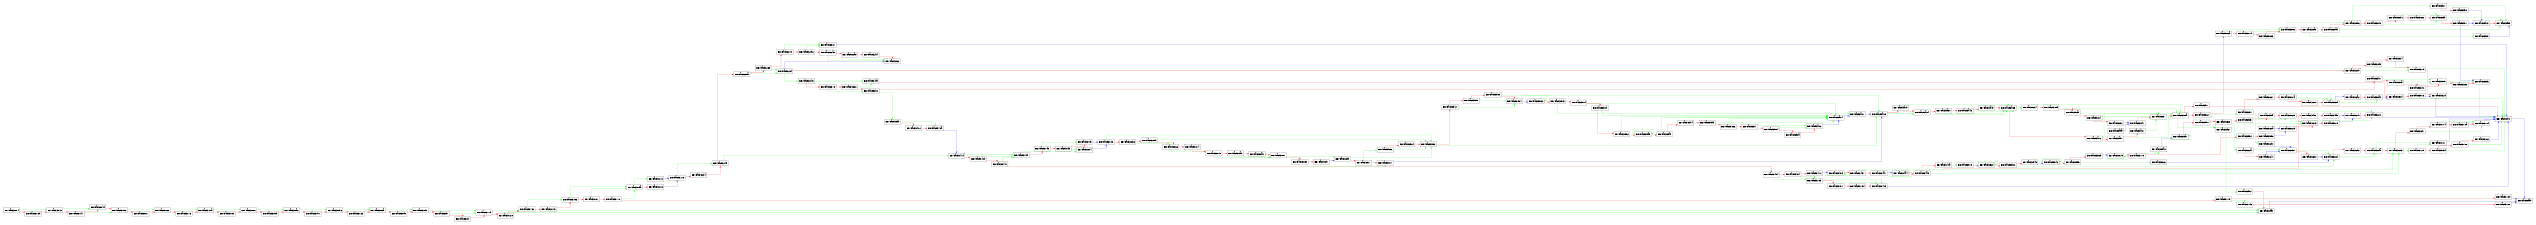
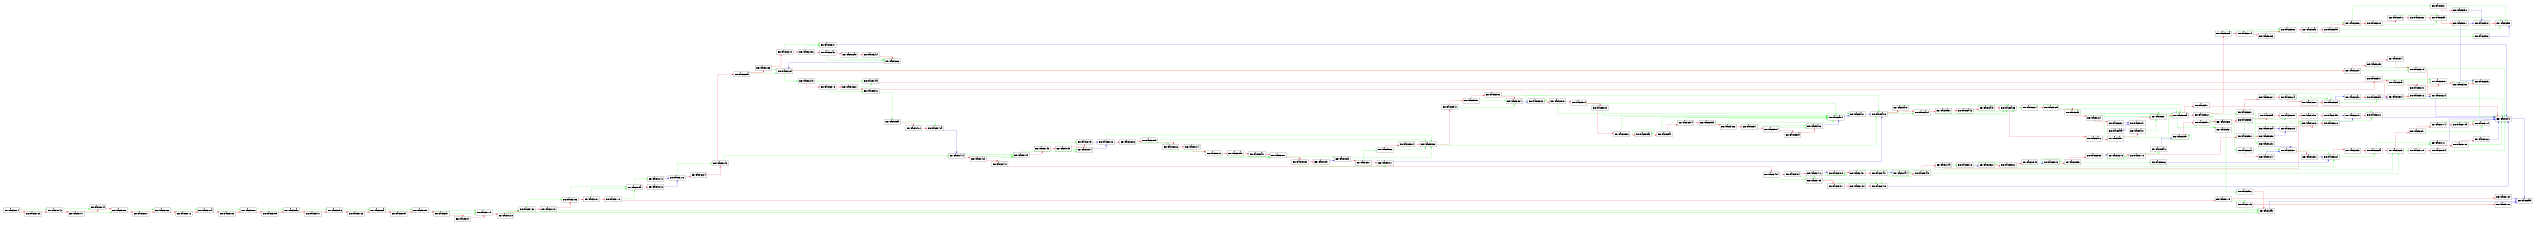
(830, 62) -> (834, 63)
